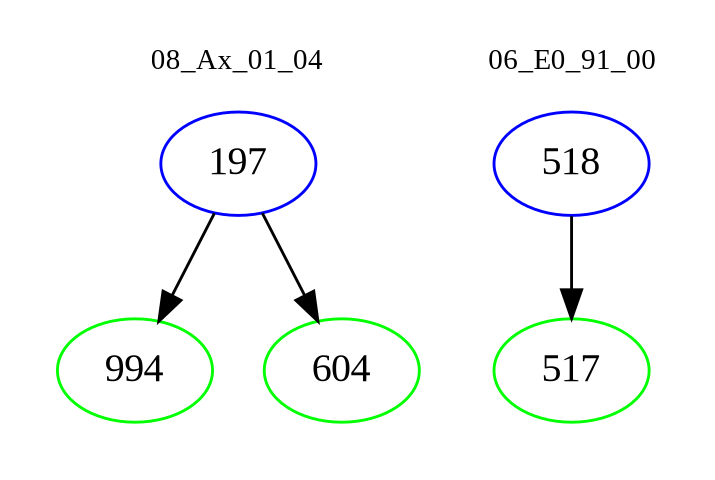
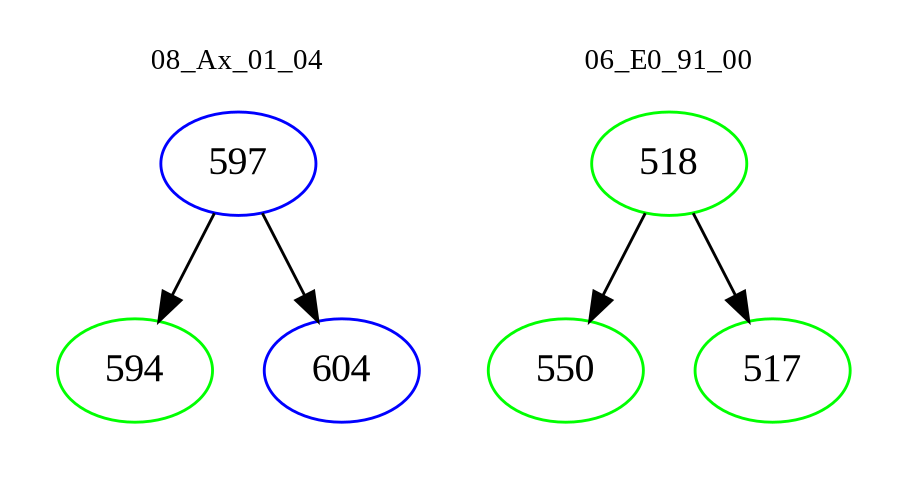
(238, 164) -> (238, 164)
(572, 164) -> (669, 164)
(135, 371) -> (135, 371)
(342, 371) -> (342, 371)
none -> (566, 371)
